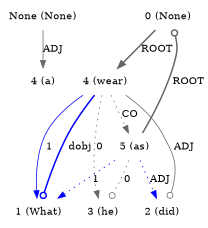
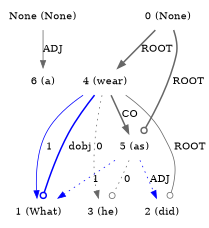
(43, 82) -> (43, 82)
(166, 86) -> (168, 81)
(118, 111) -> (118, 111)
(184, 147) -> (190, 147)
